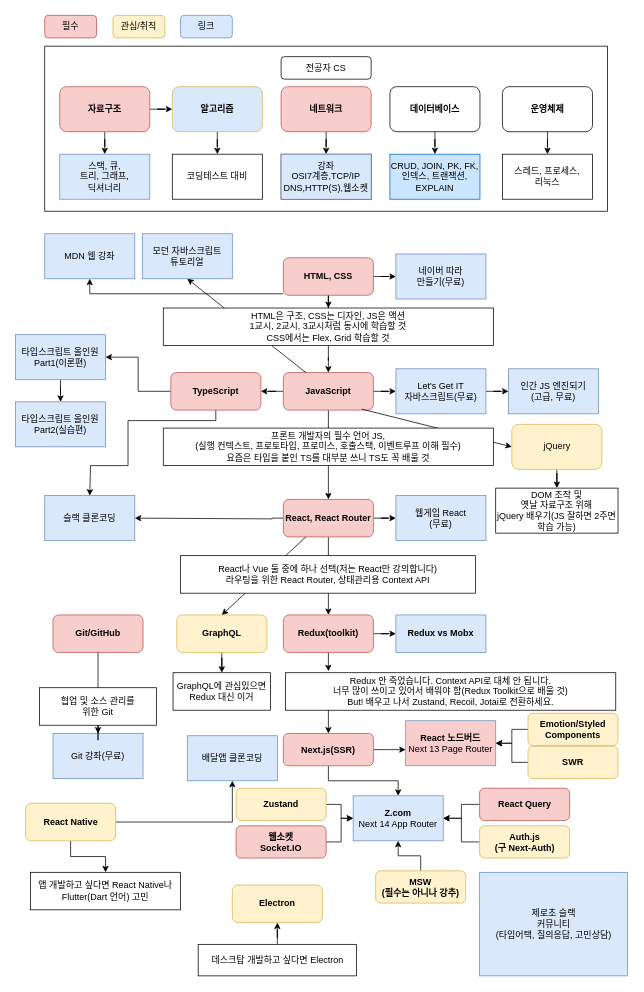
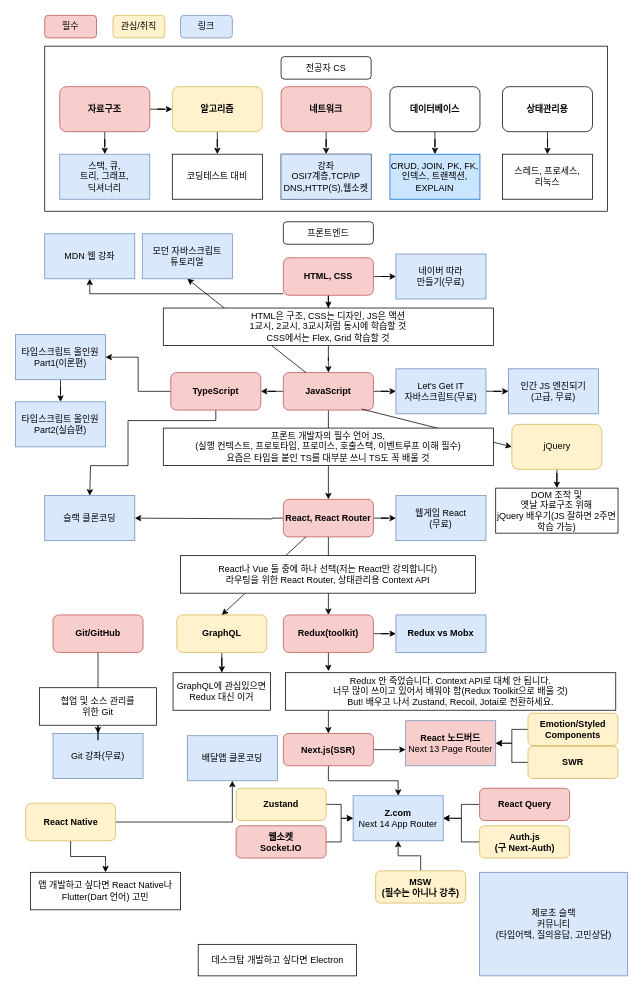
(217, 109) -> (217, 109)
(547, 109) -> (547, 109)
none -> (328, 233)
(277, 903) -> none
(277, 930) -> none
